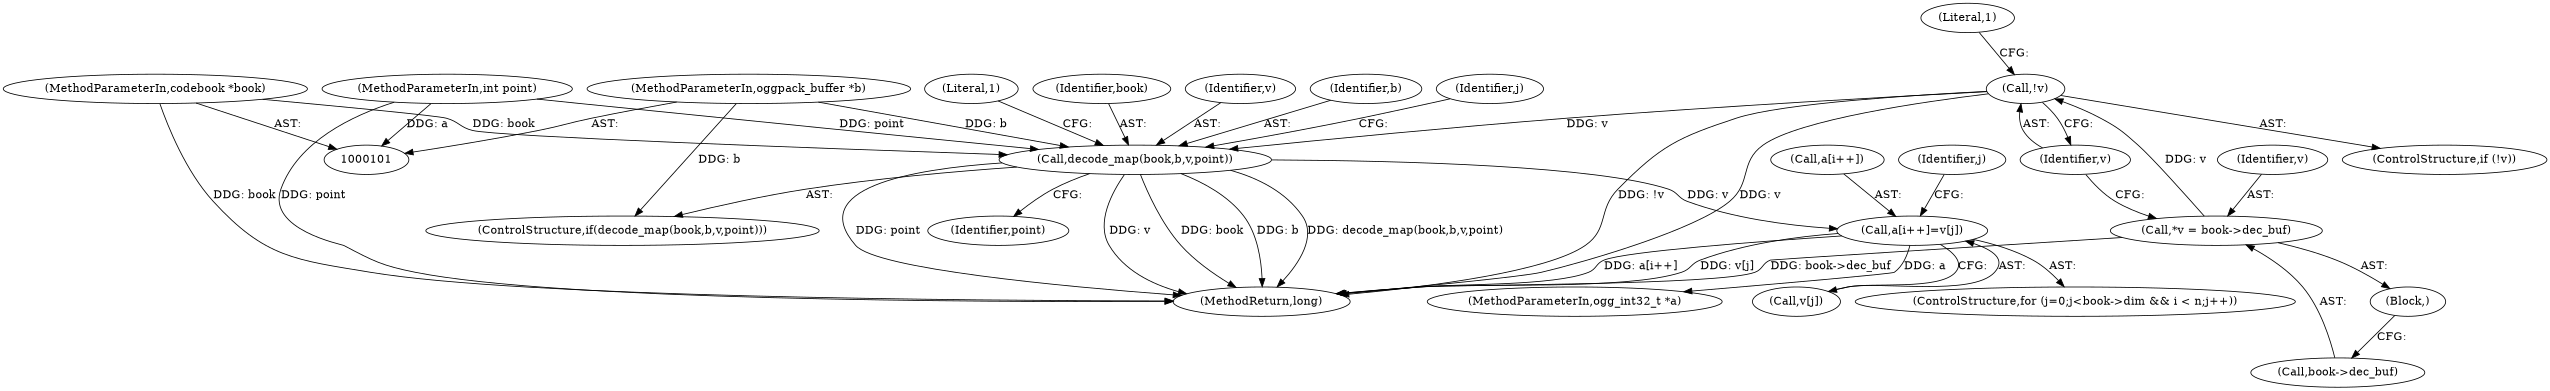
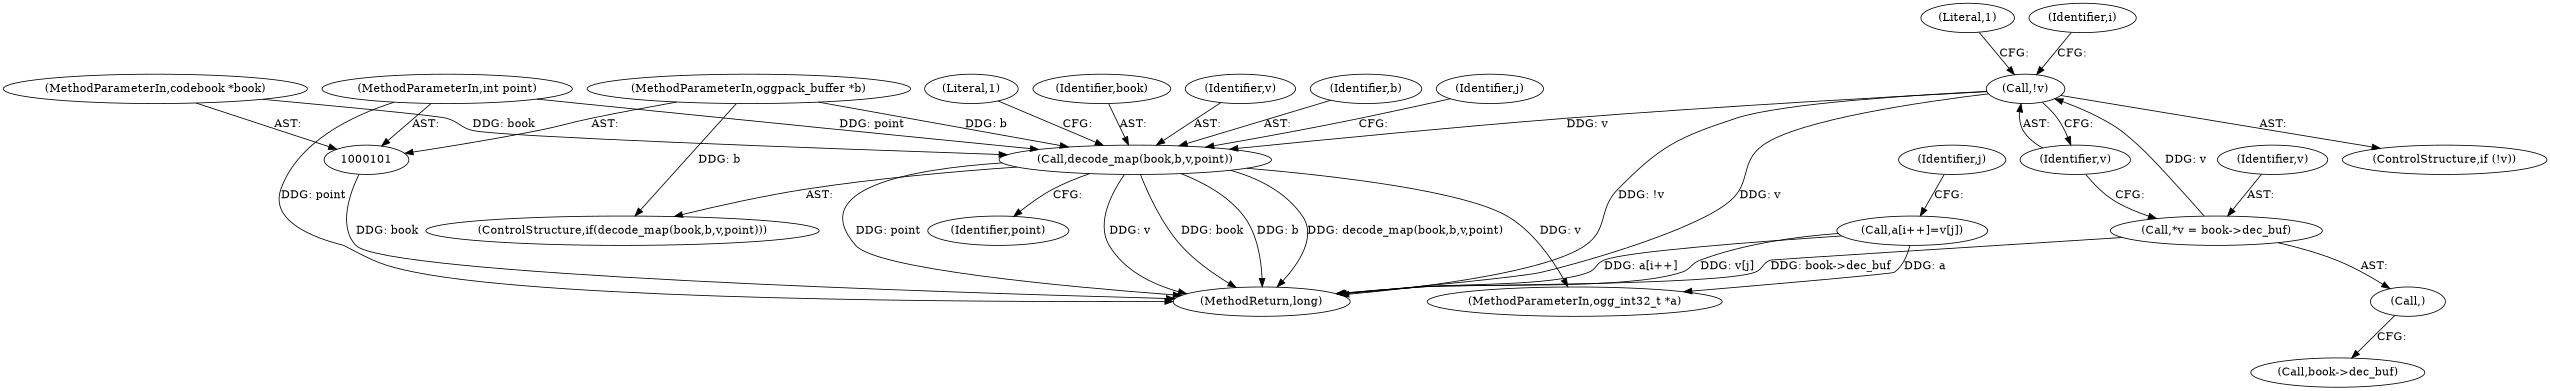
none -> (2083, 18)
(428, 124) -> (428, 124)
(1827, 160) -> none
(1555, 171) -> (1421, 190)
(433, 280) -> (722, 282)
(2307, 293) -> none
(1796, 302) -> none
(2075, 302) -> none
(2408, 302) -> (2408, 302)
